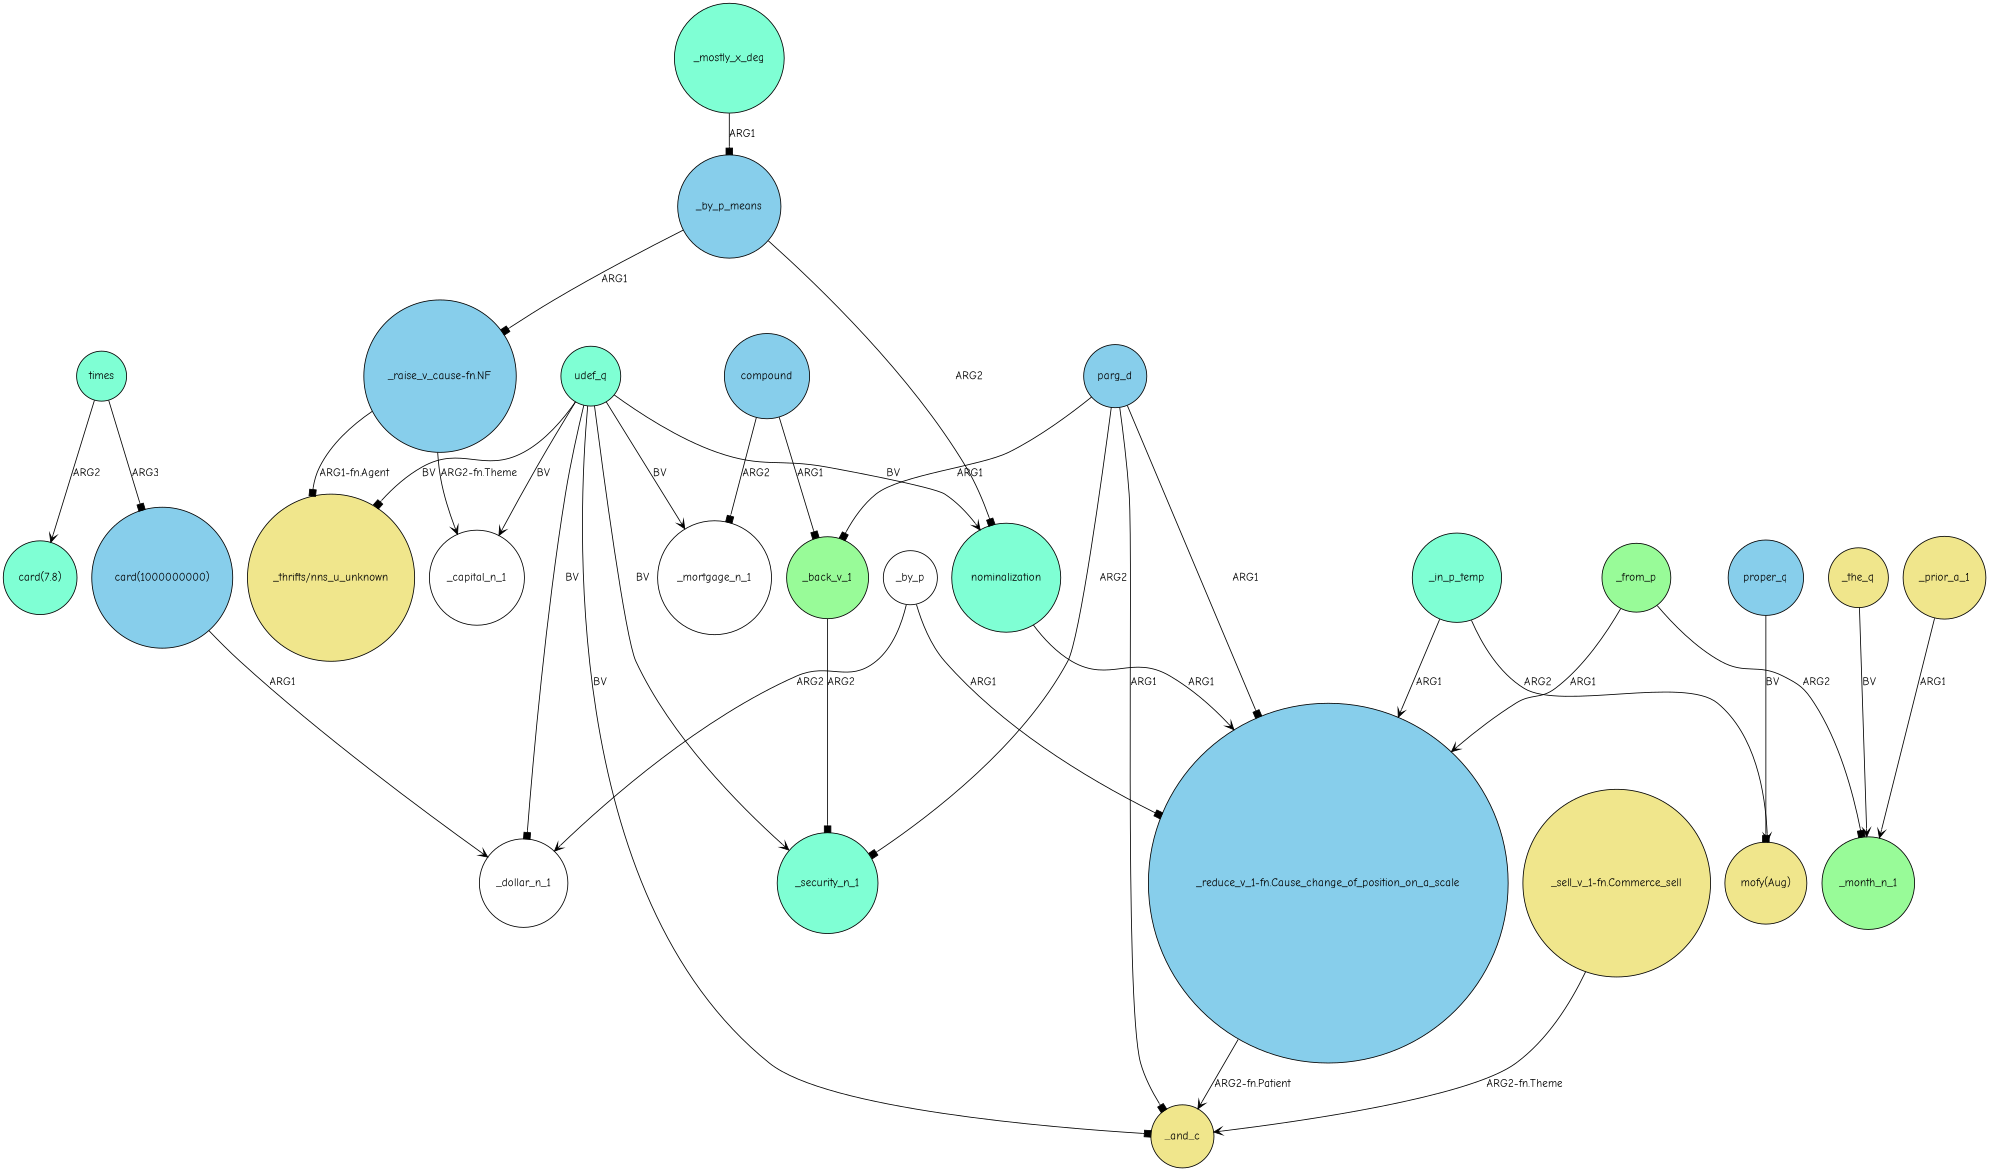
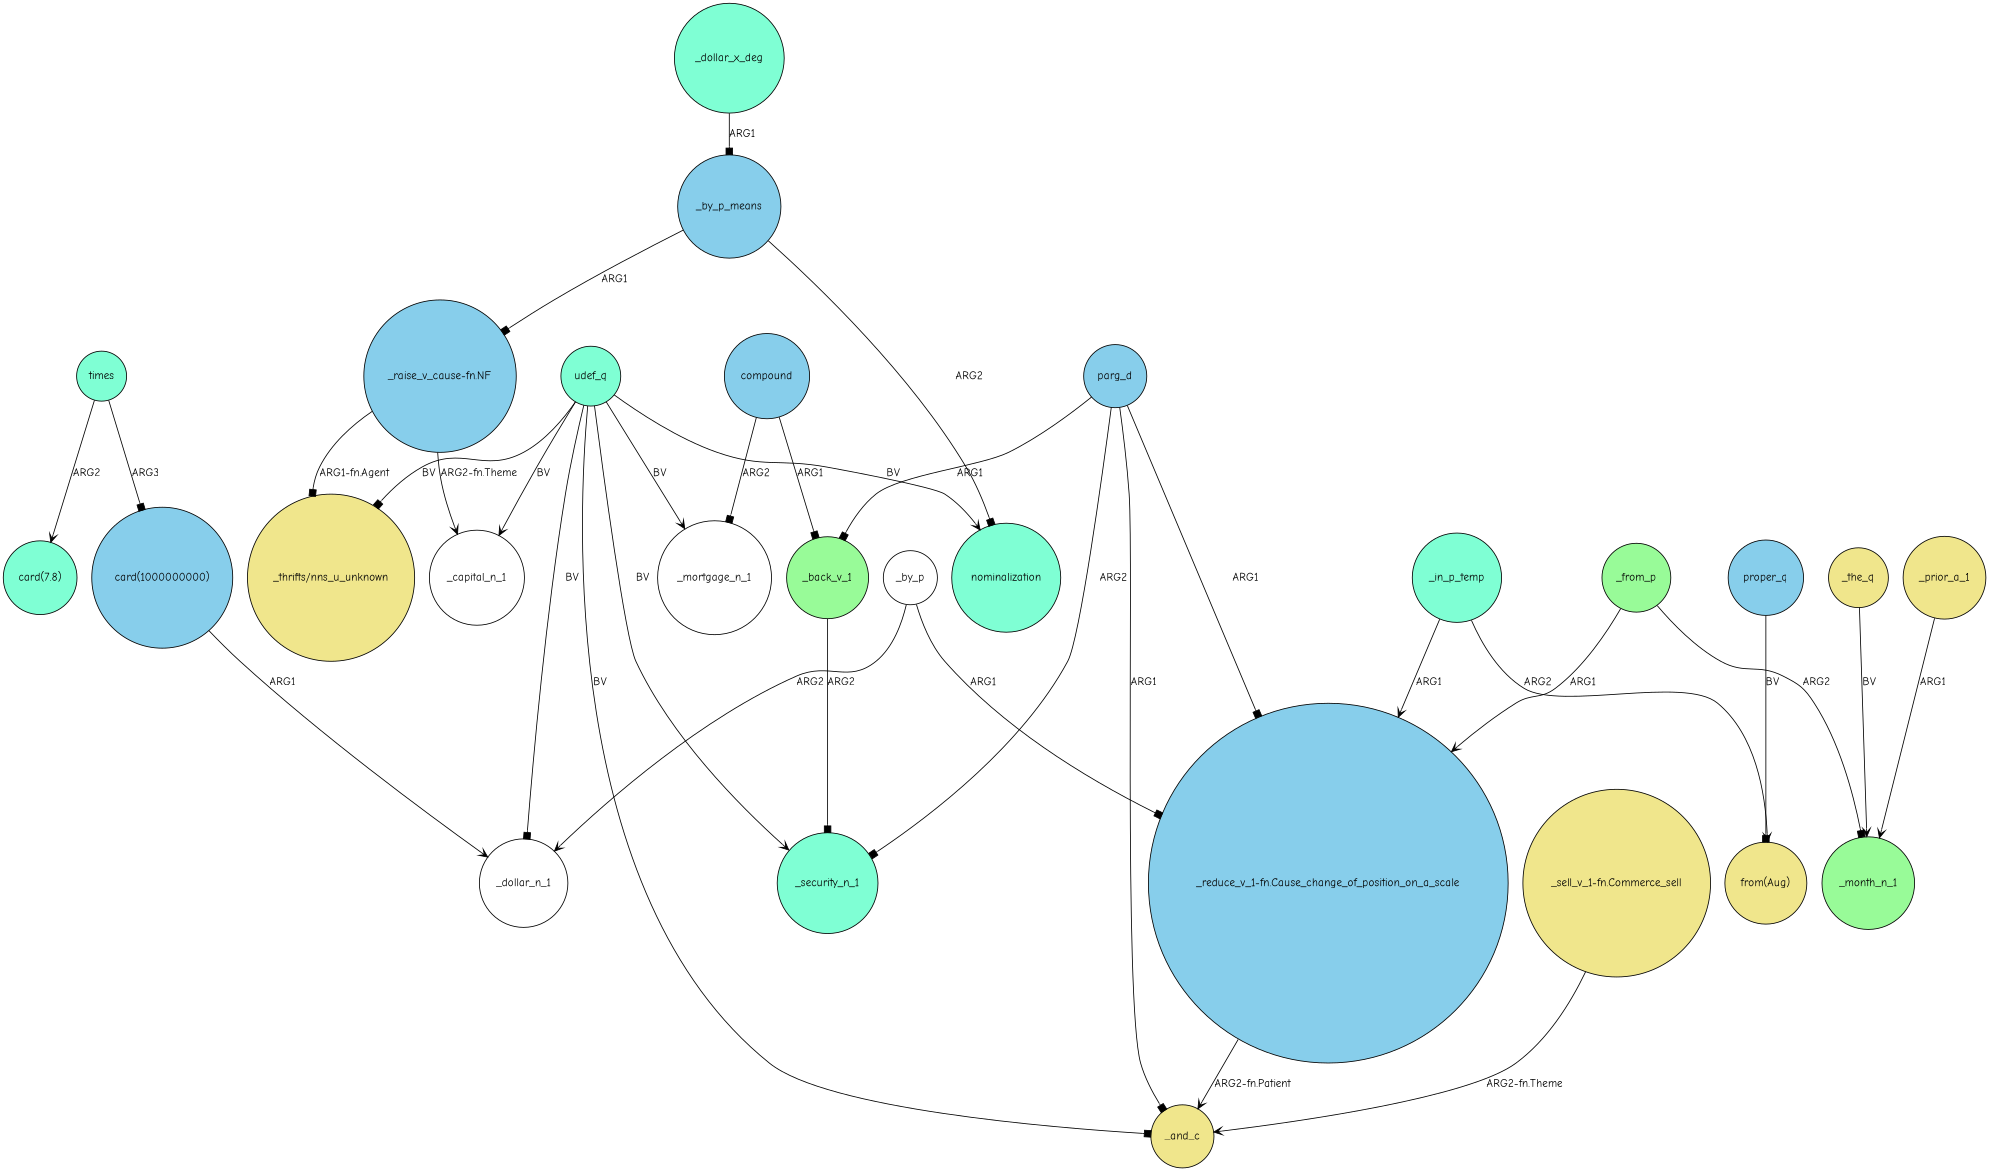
(729, 58) -> (729, 58)
(1138, 667) -> none
(1766, 883) -> (1766, 883)
